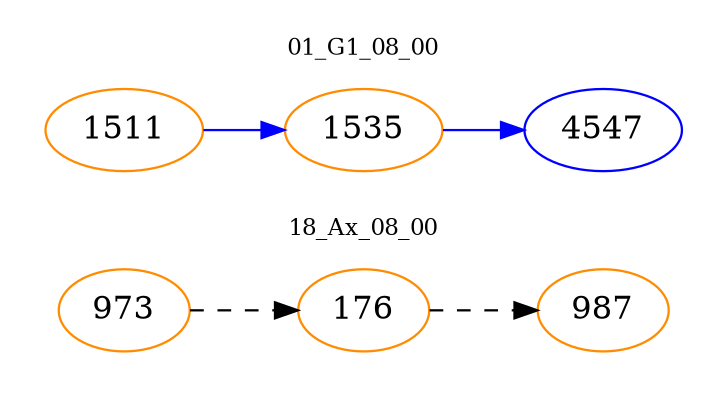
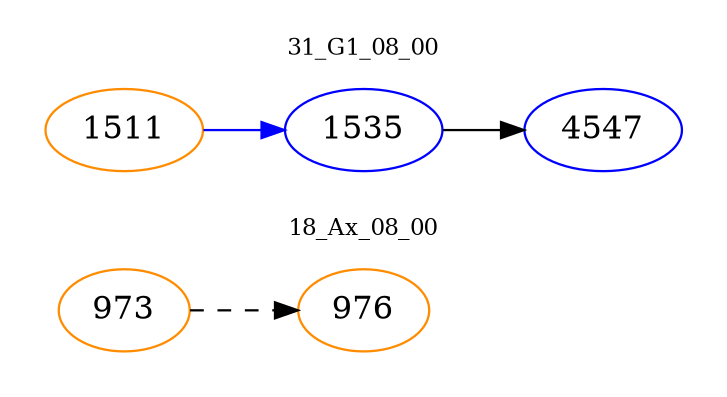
(364, 49) -> (364, 49)
(364, 130) -> (364, 130)
(472, 130) -> (472, 130)
(364, 310) -> (364, 310)
(603, 310) -> none
